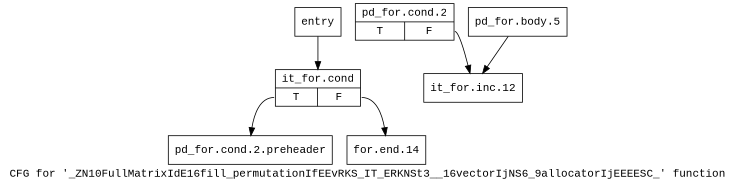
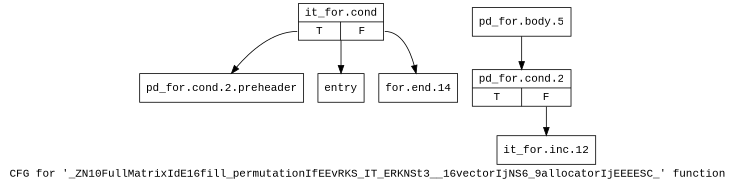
(318, 49) -> (341, 53)
(498, 52) -> (522, 49)
